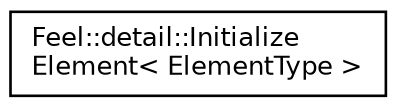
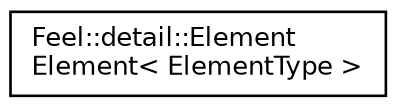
(198, 54) -> (198, 54)
